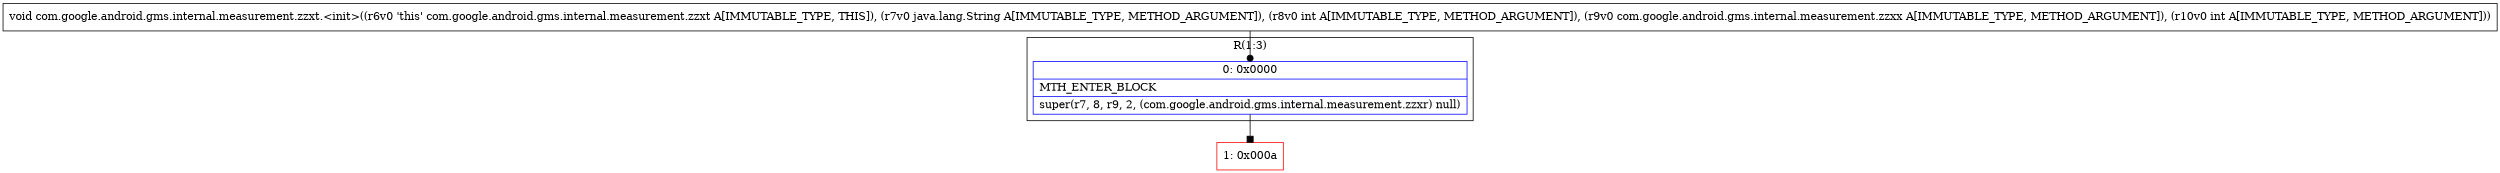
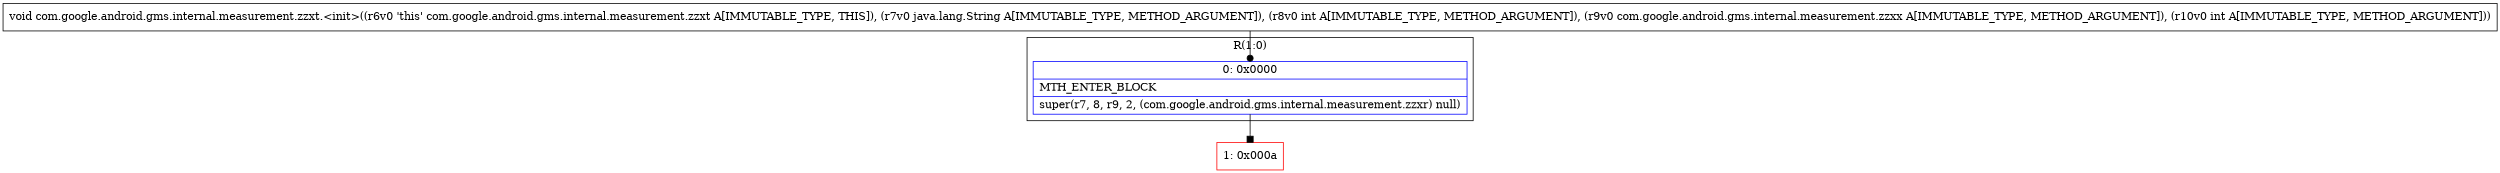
(1250, 46) -> (1250, 46)
